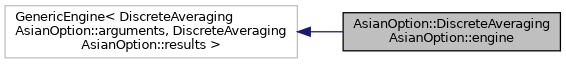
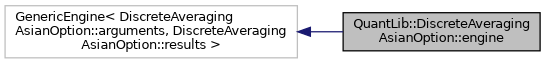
(452, 32) -> (442, 32)
